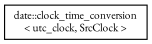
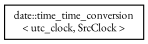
(76, 22) -> (74, 22)
